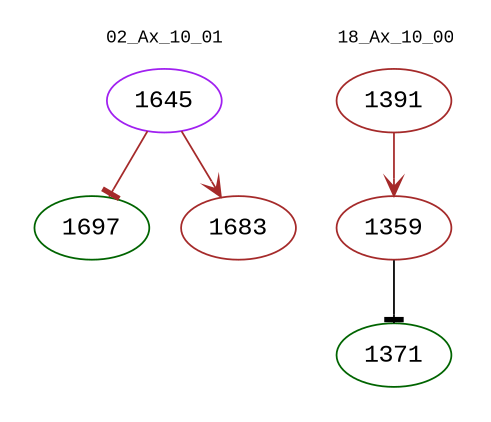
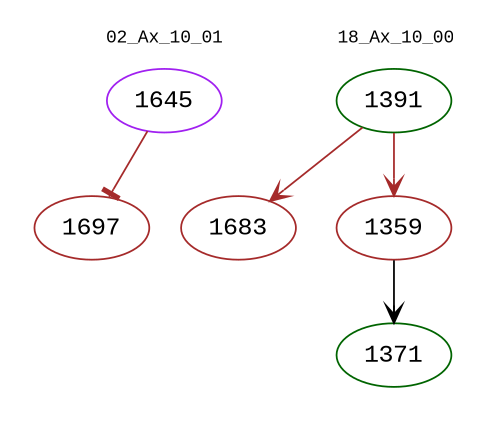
(394, 101) -> (394, 101)
(197, 156) -> (335, 149)
(92, 228) -> (92, 228)
(394, 287) -> (394, 287)
